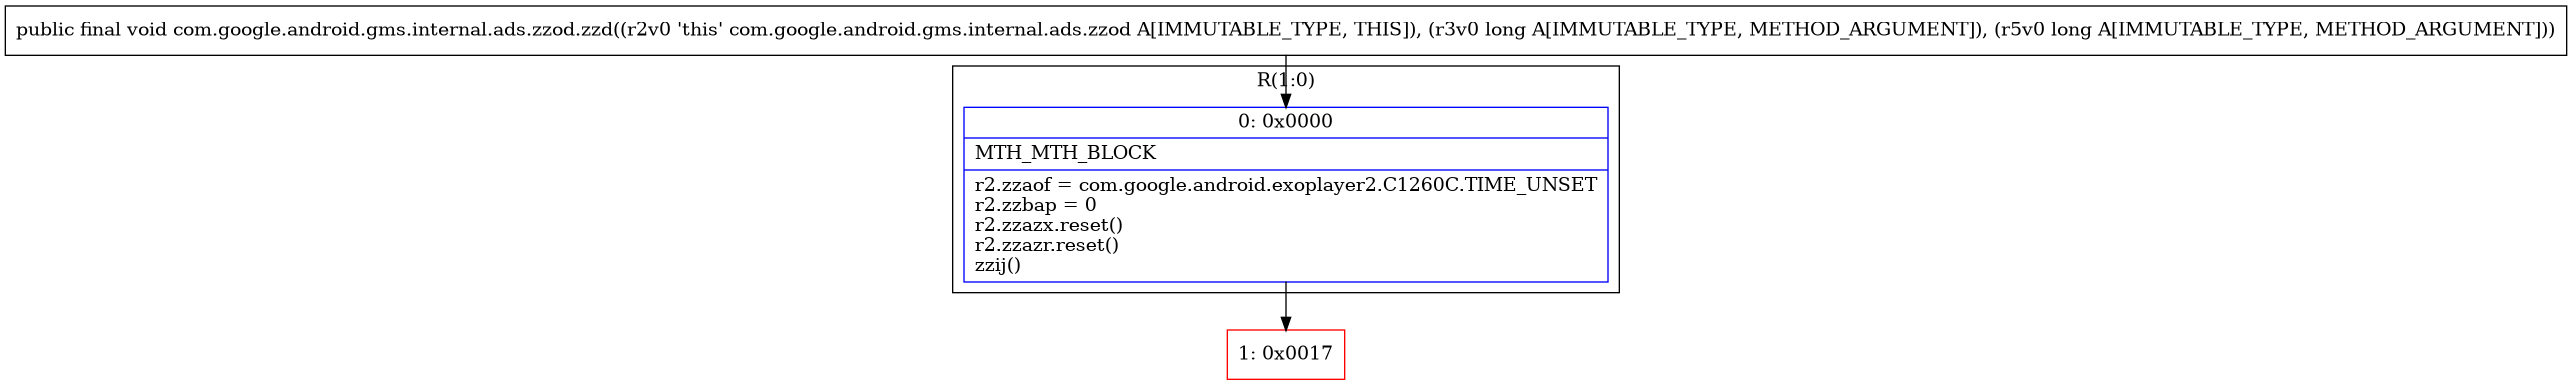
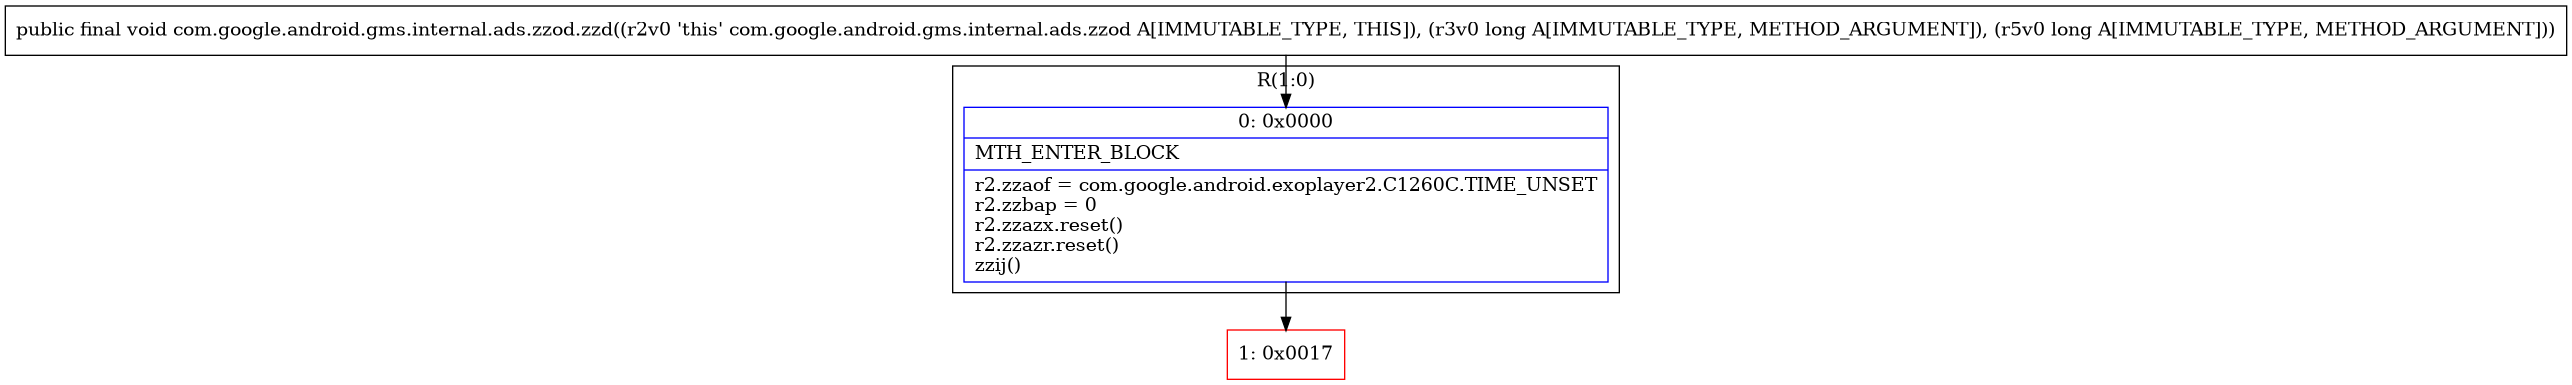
(1065, 153) -> (1077, 153)
